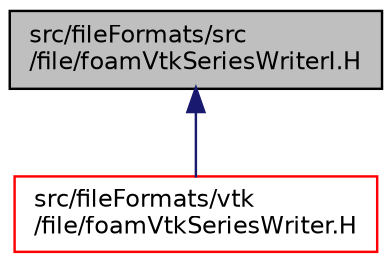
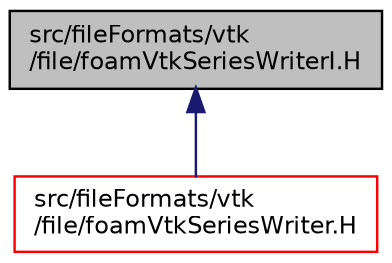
(196, 50) -> (196, 50)
